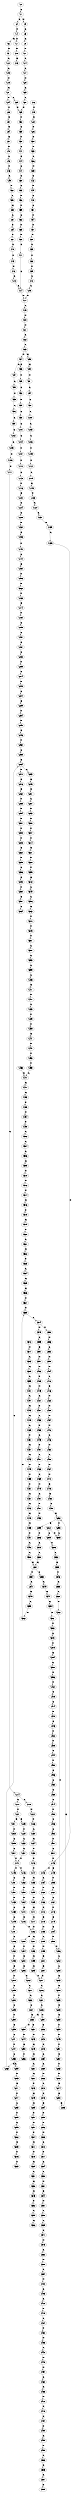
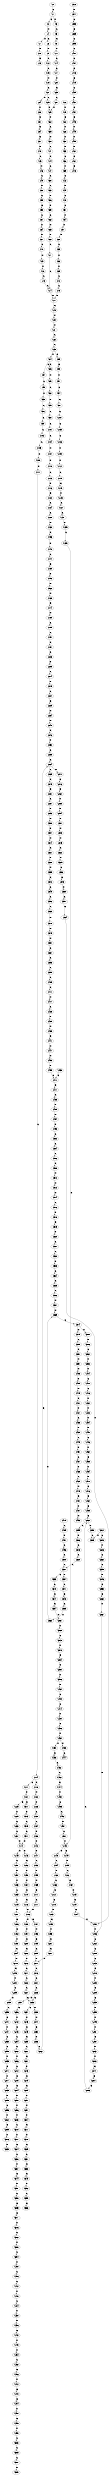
none -> (95, 1418)
(29, 1513) -> none
(53, 1760) -> (57, 1743)
